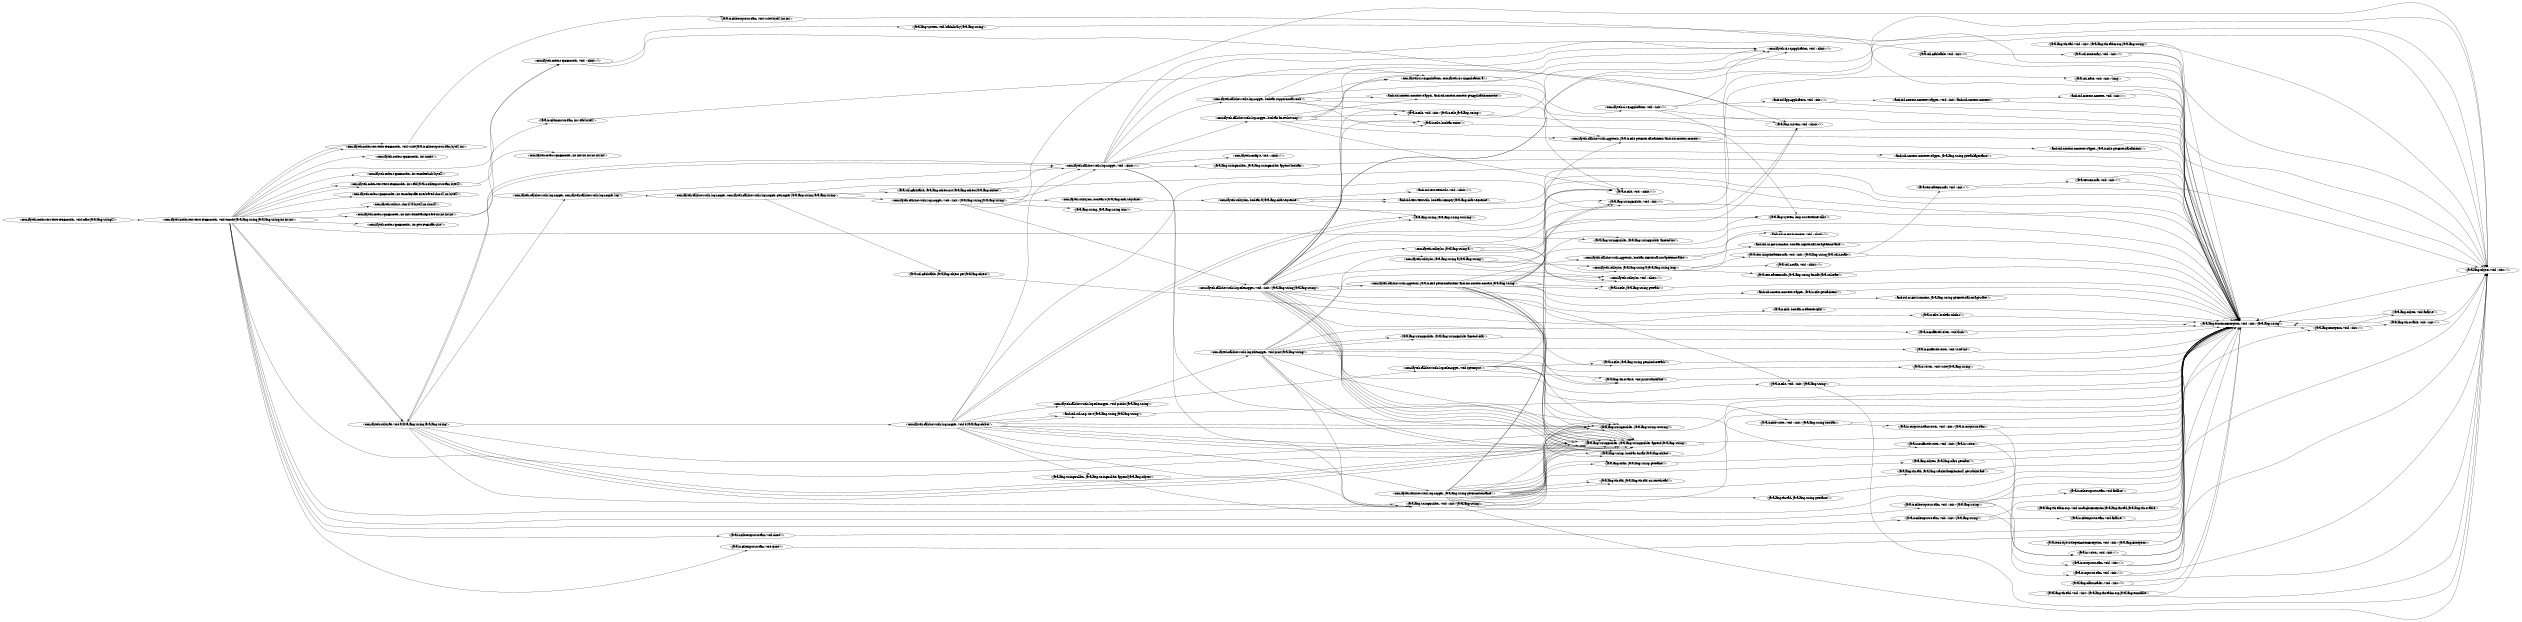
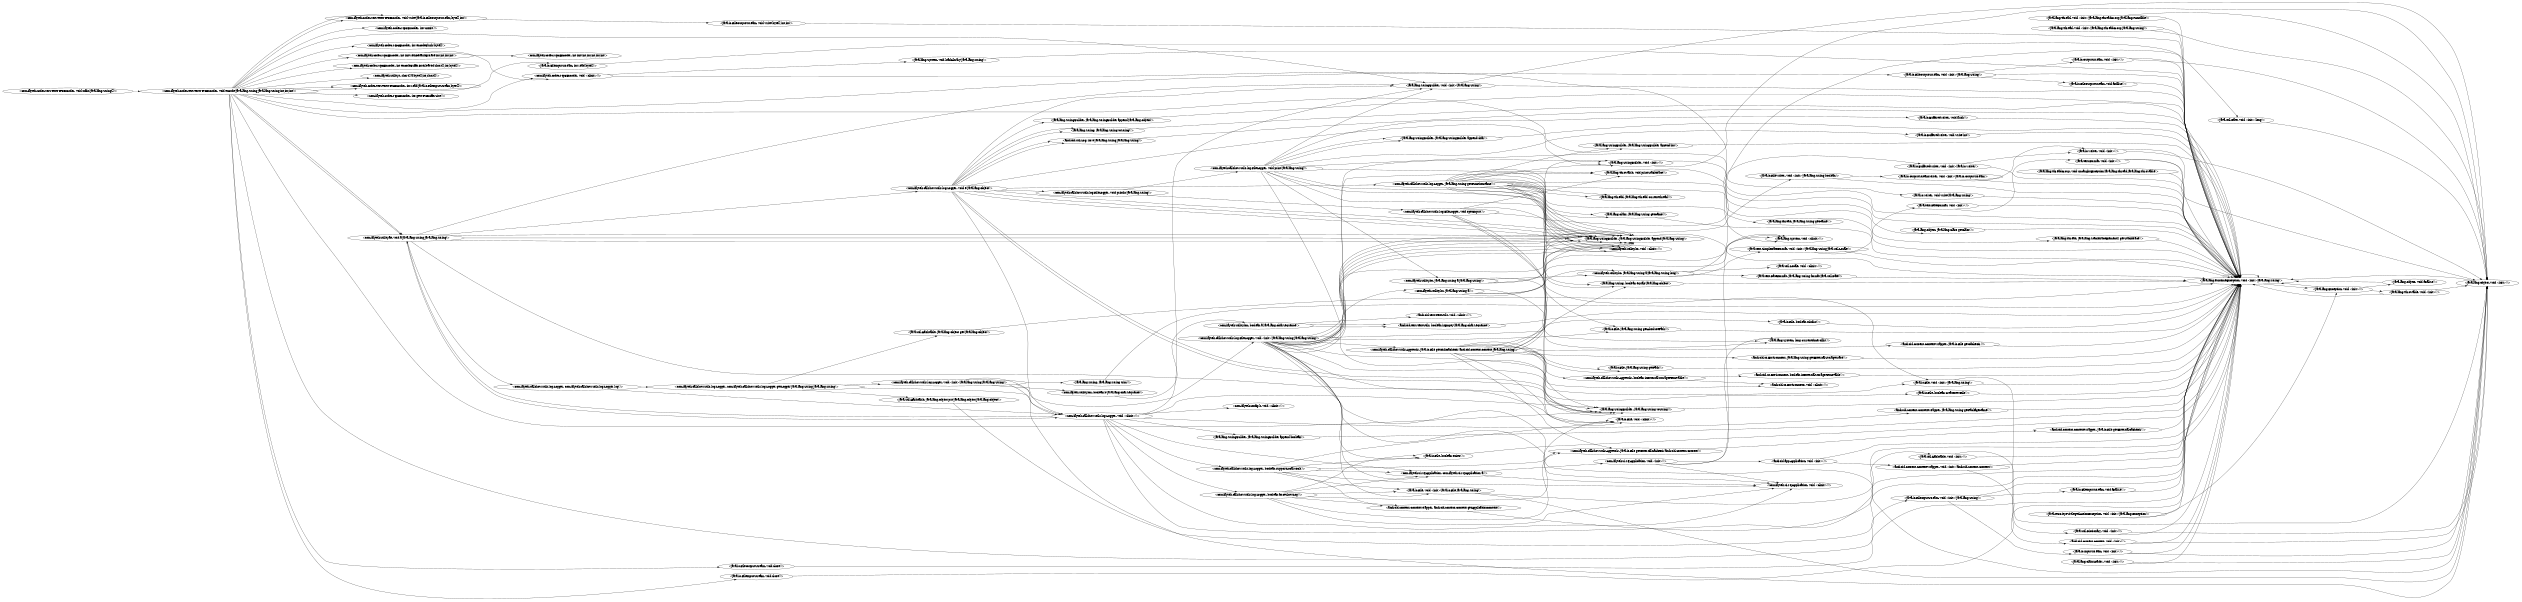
(2190, 178) -> none
(1352, 209) -> none
